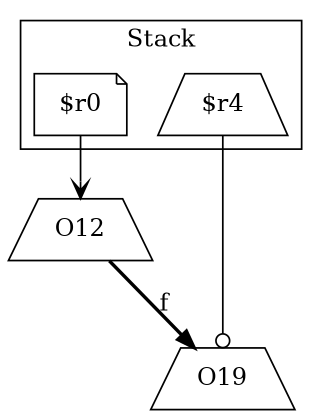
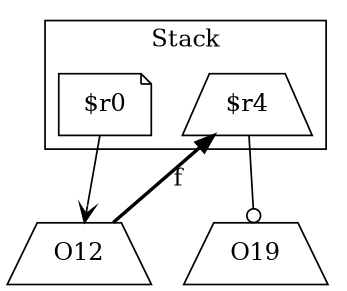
(146, 298) -> (157, 185)
